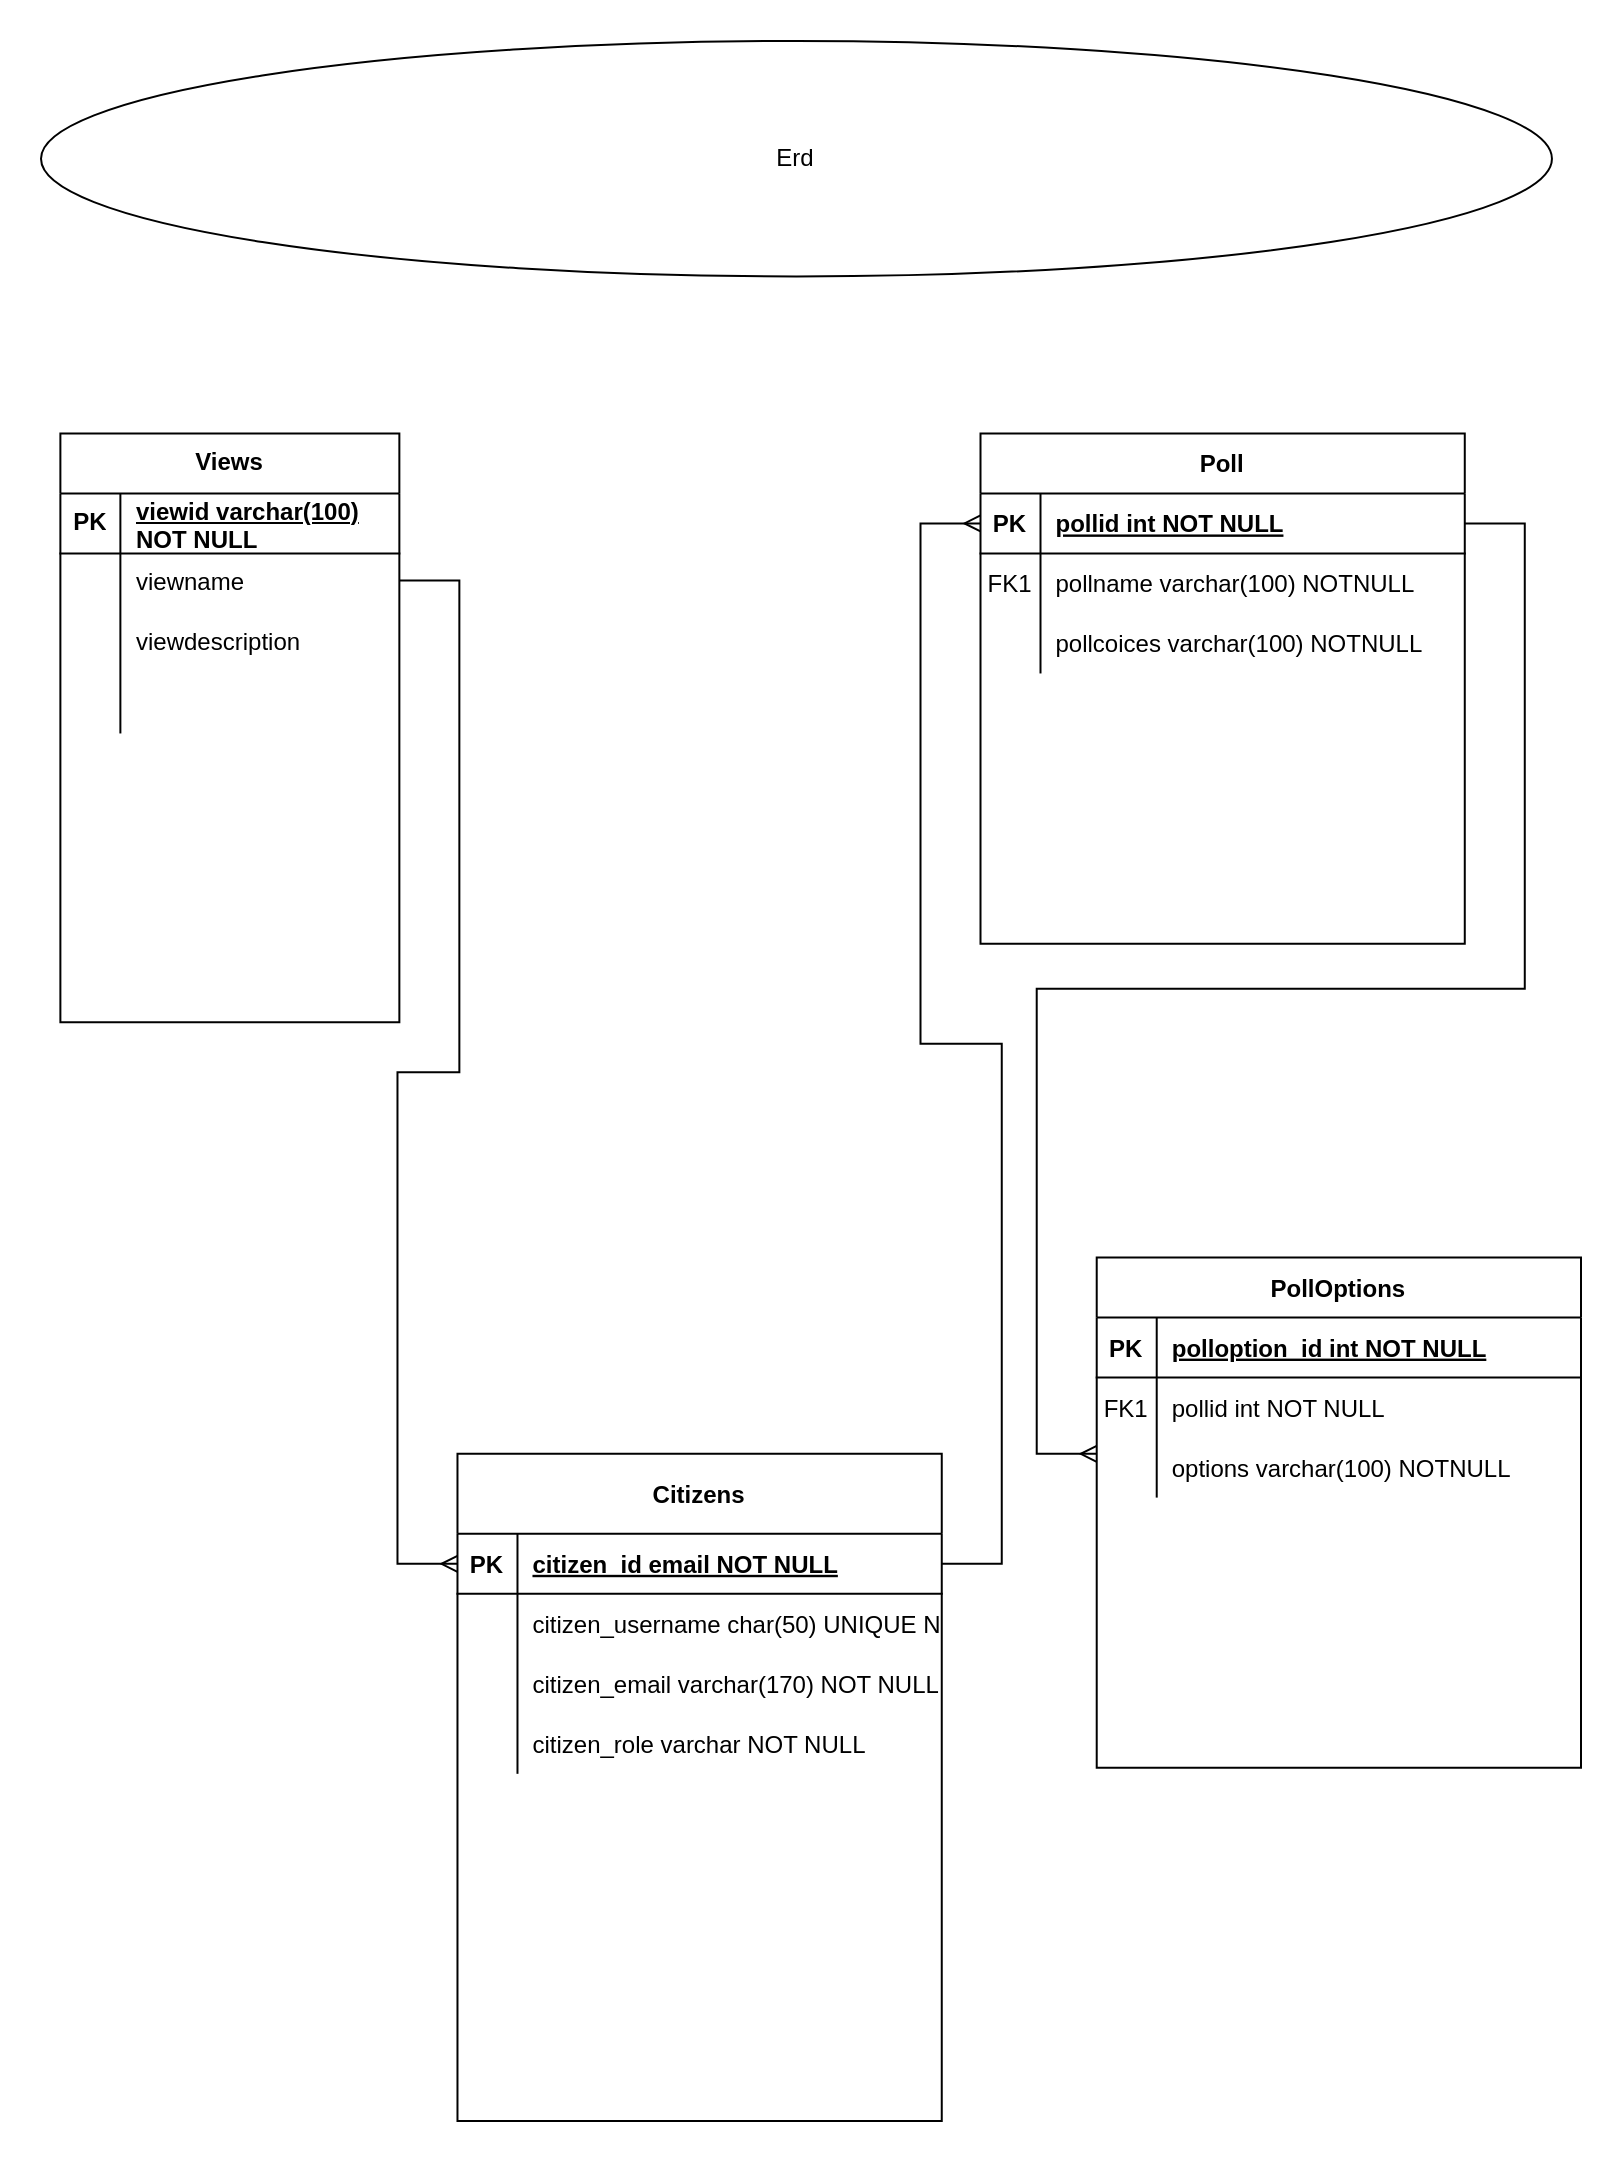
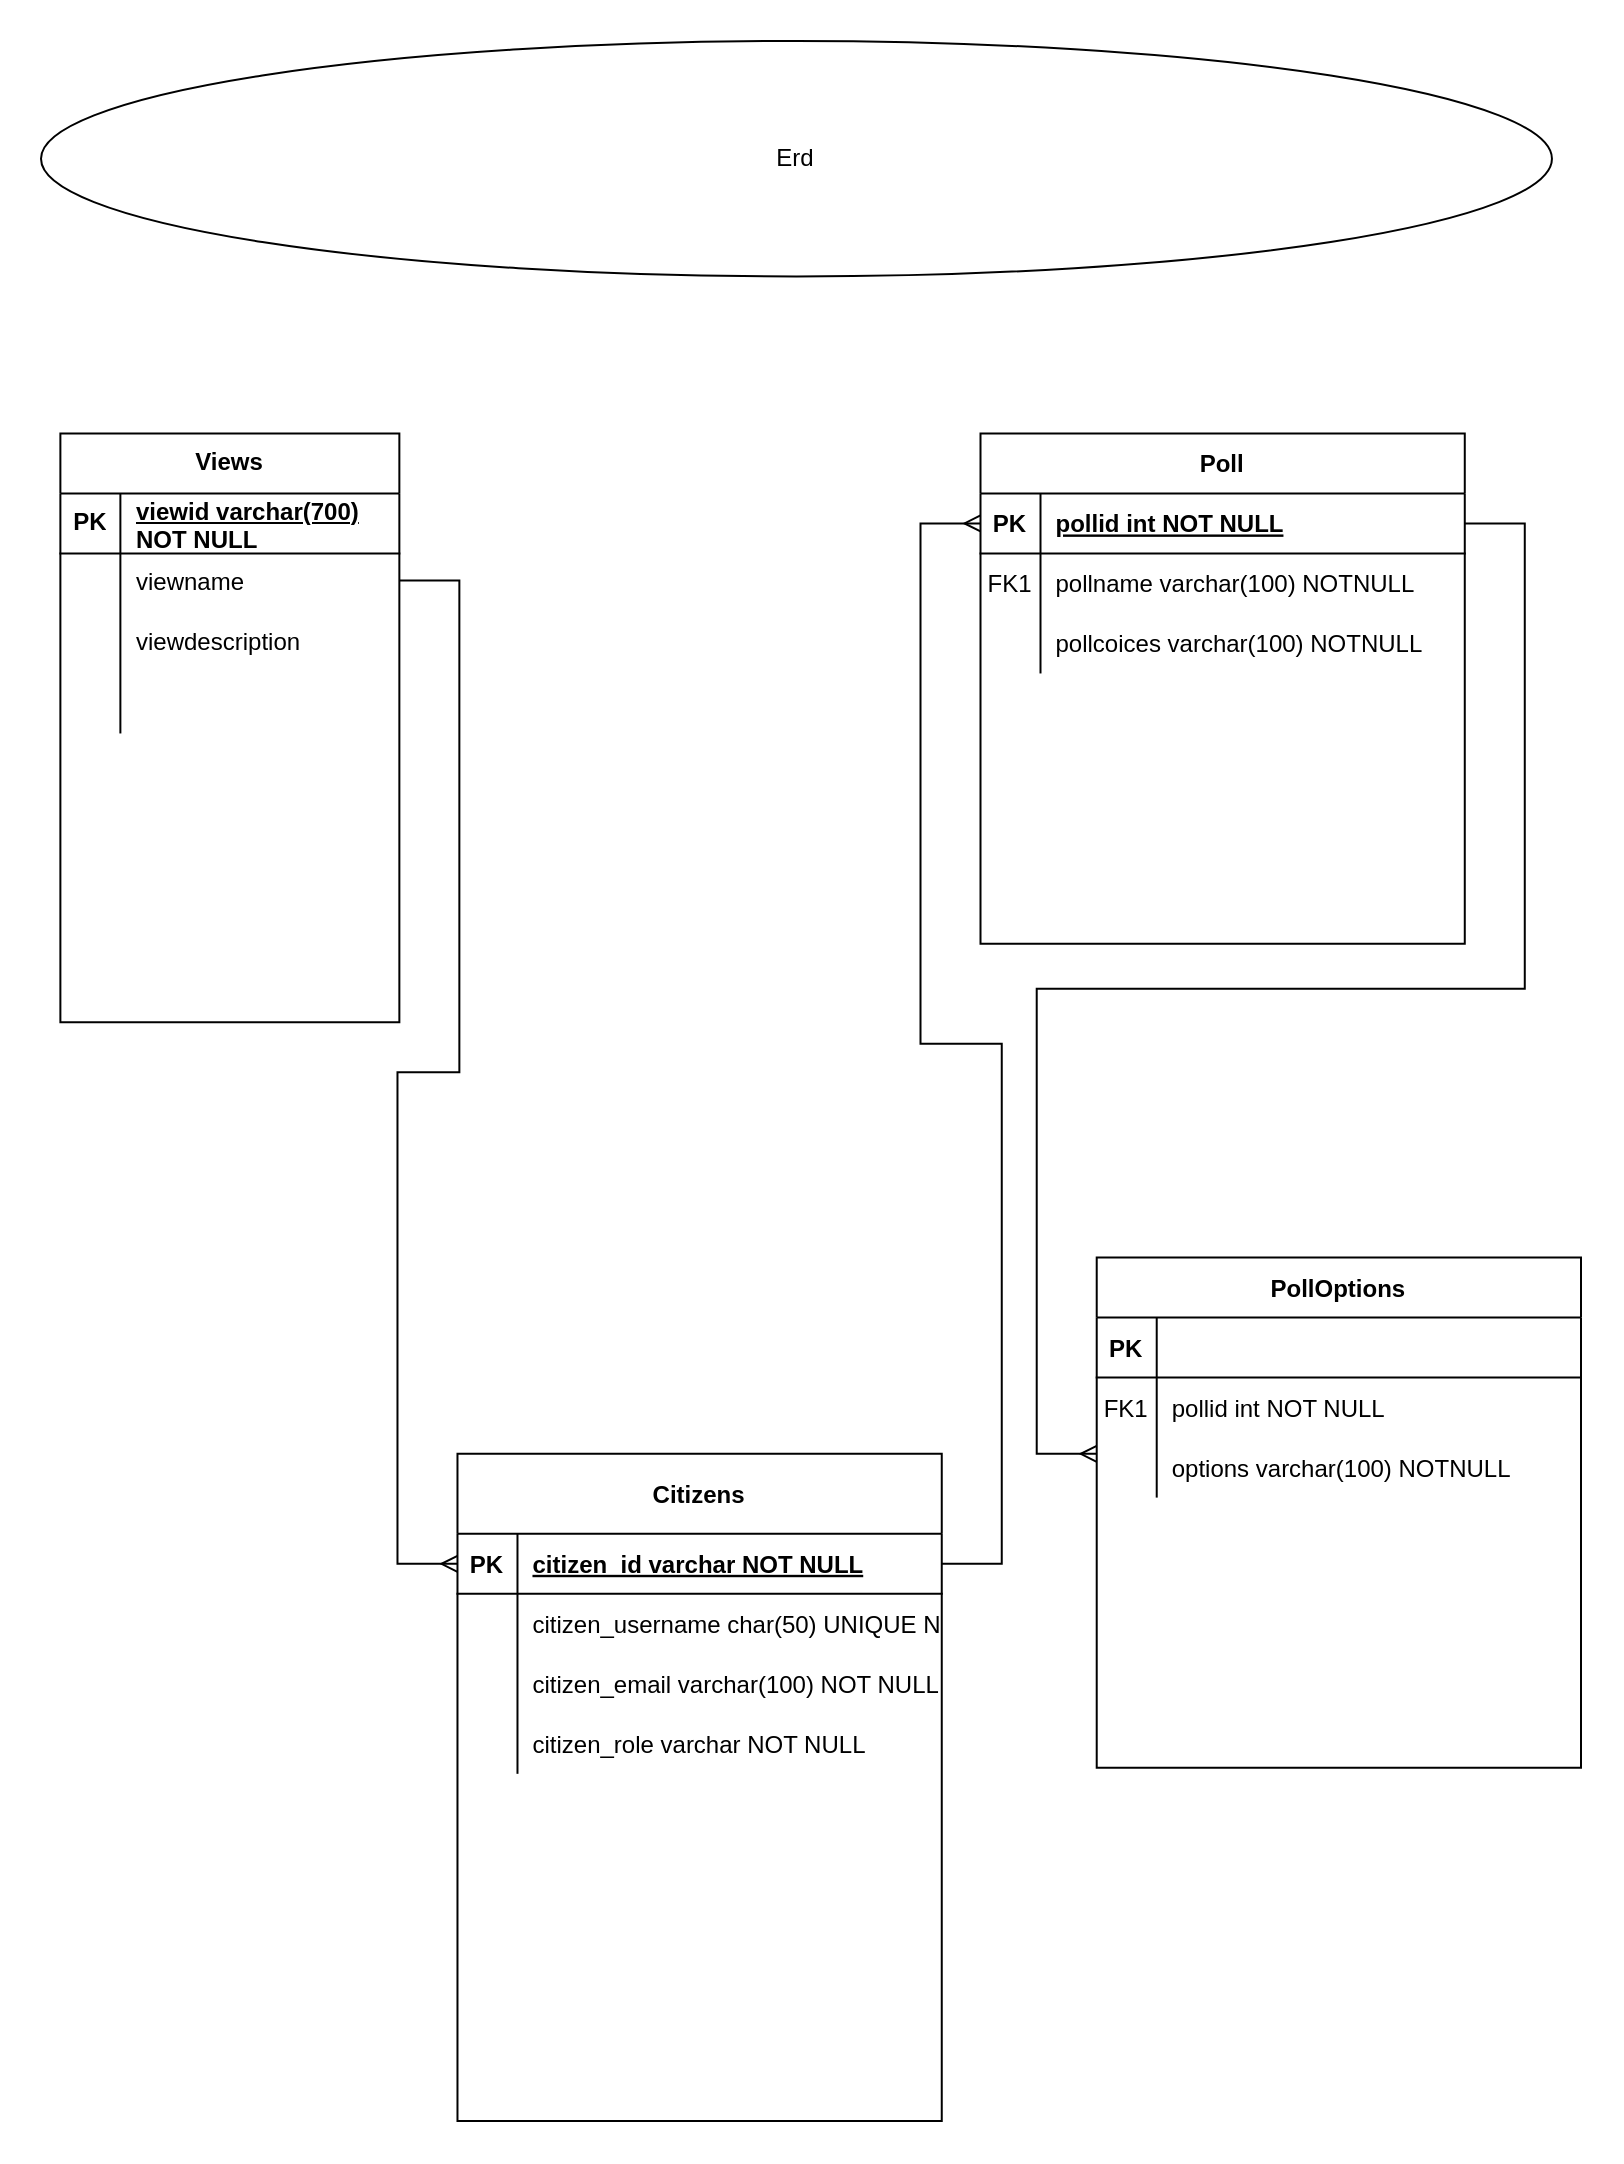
(268, 523) -> (268, 523)
(1369, 1348) -> none
(676, 1565) -> (695, 1565)
(746, 1685) -> (746, 1685)
